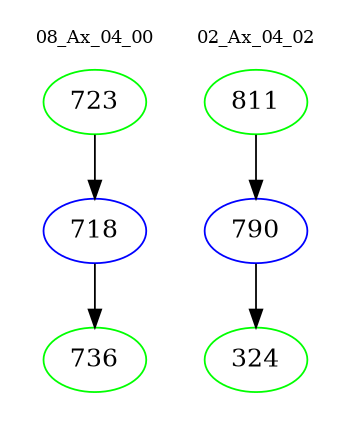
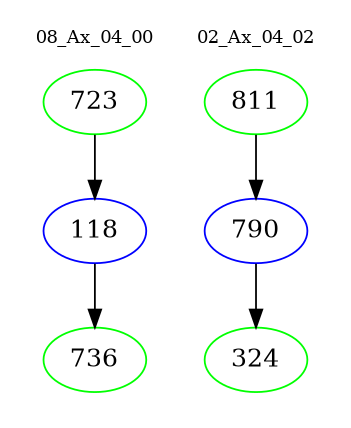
(95, 231) -> (95, 231)
